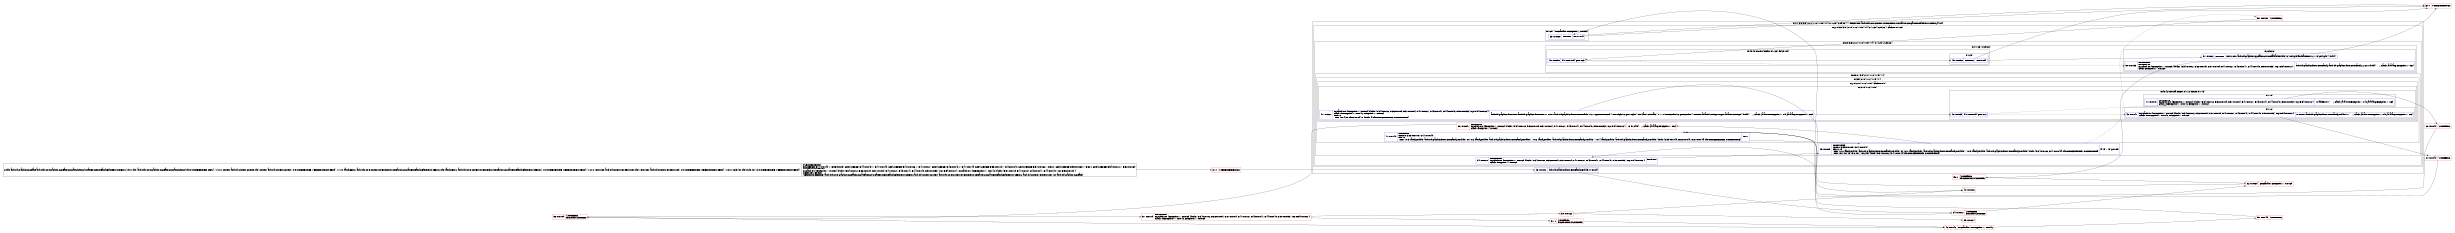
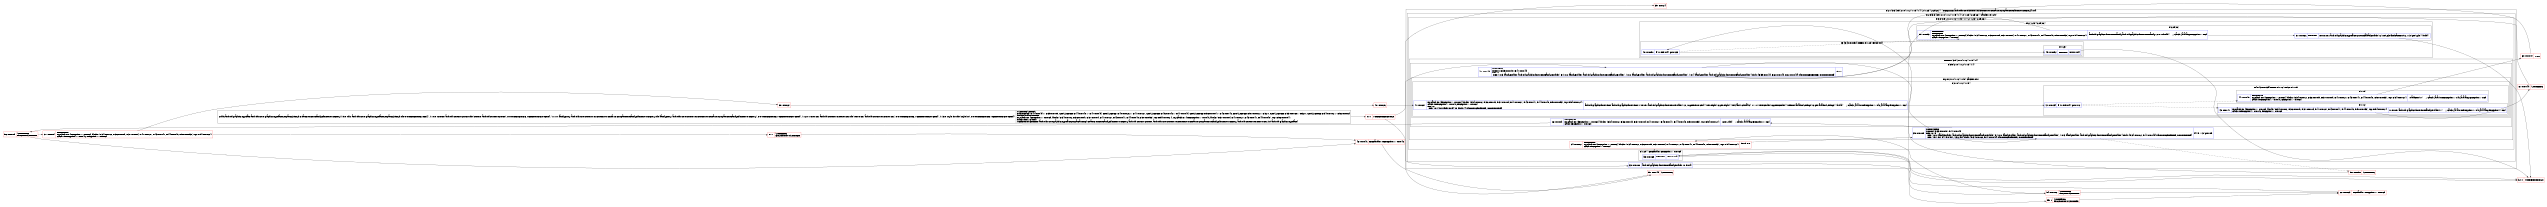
(2094, 59) -> (2251, 35)
(1799, 110) -> (1399, 105)
(1567, 126) -> (1661, 122)
(2444, 126) -> (2537, 56)
(1567, 161) -> (1661, 145)
(1767, 217) -> (1478, 15)
